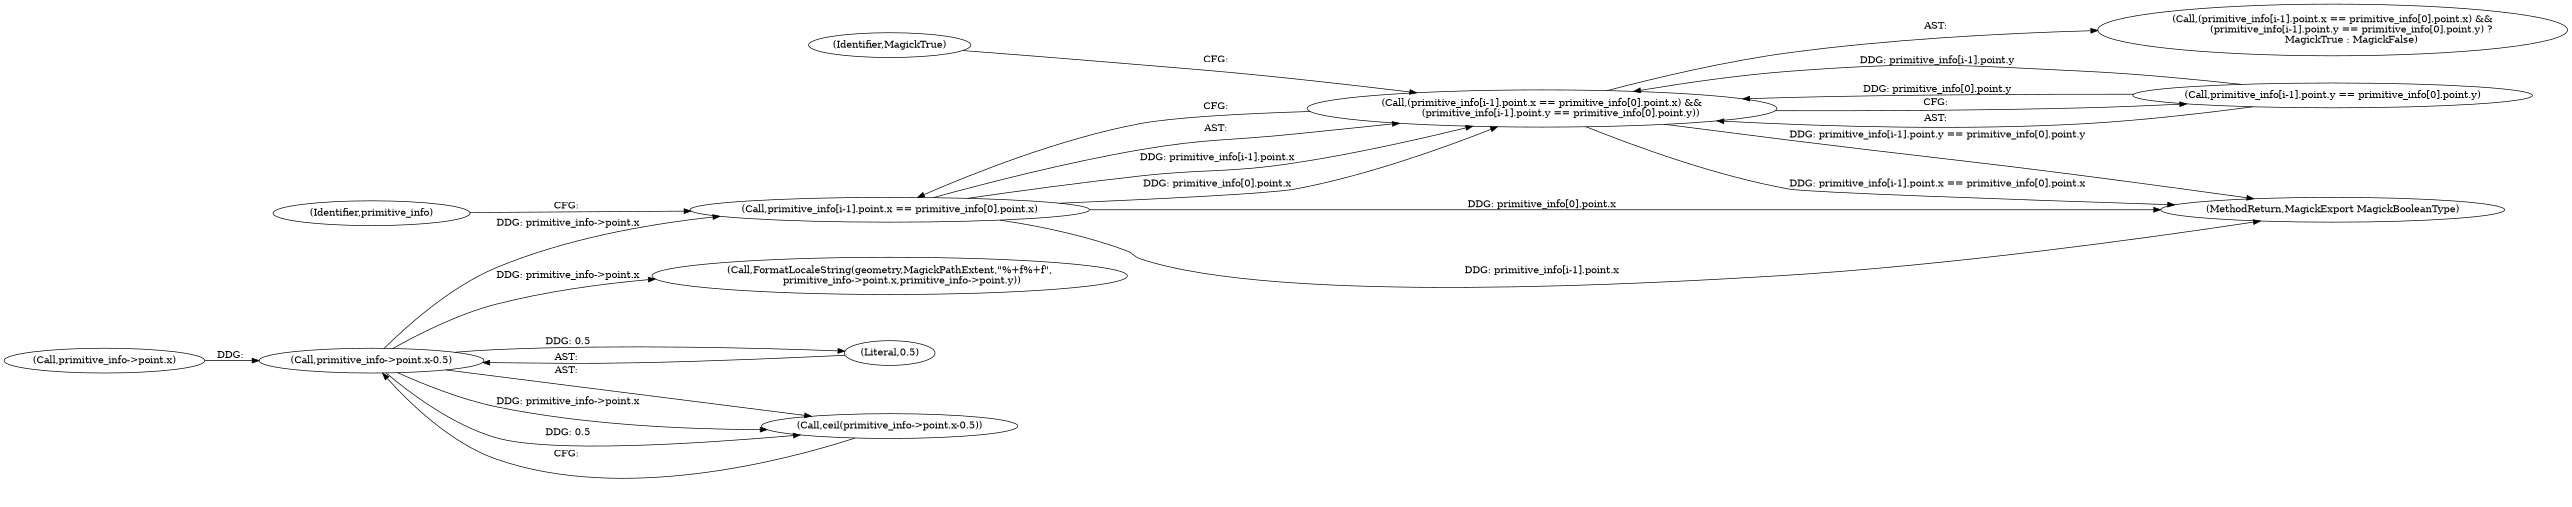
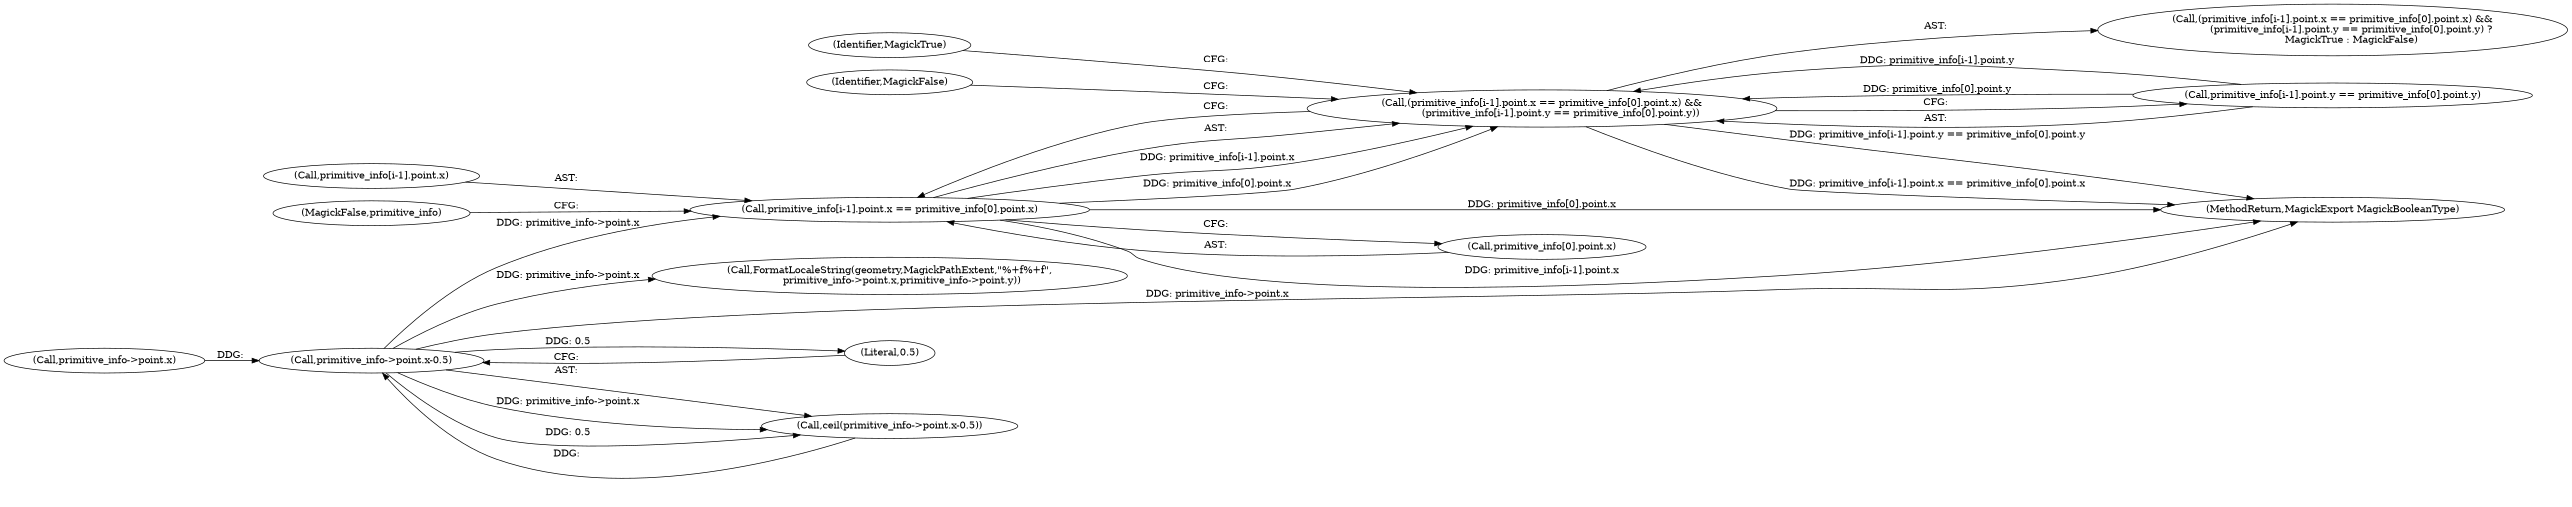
none -> (890, 82)
none -> (372, 176)
(372, 213) -> (372, 213)
none -> (1542, 247)
none -> (1356, 298)
(568, 358) -> (568, 358)
(568, 454) -> (568, 454)
